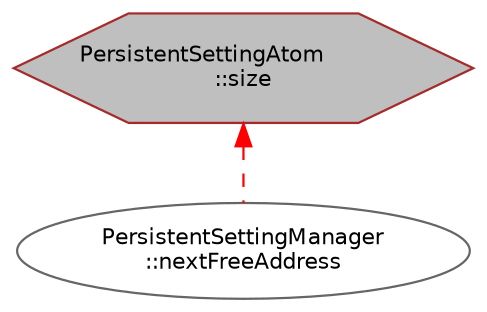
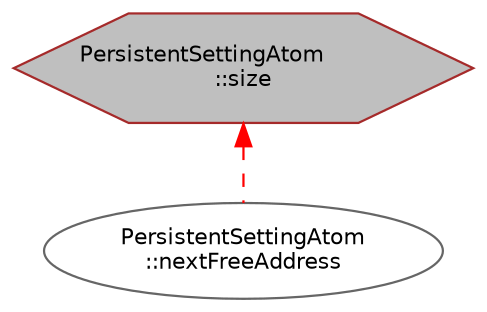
(243, 251) -> (243, 251)
